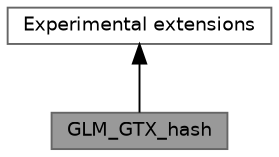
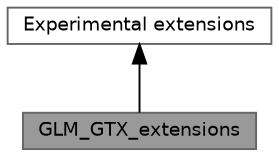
(140, 131) -> (140, 131)
